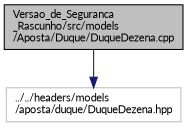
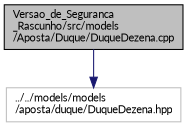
(94, 105) -> (94, 105)
